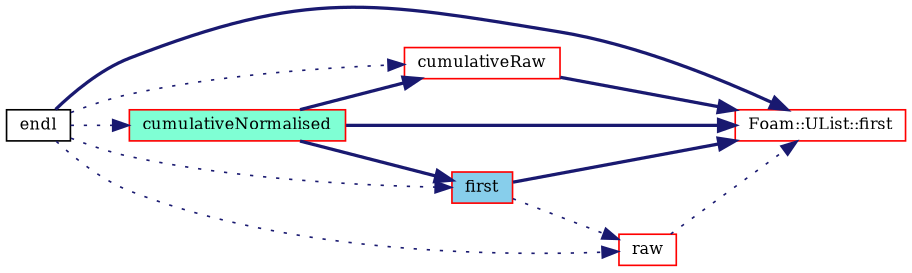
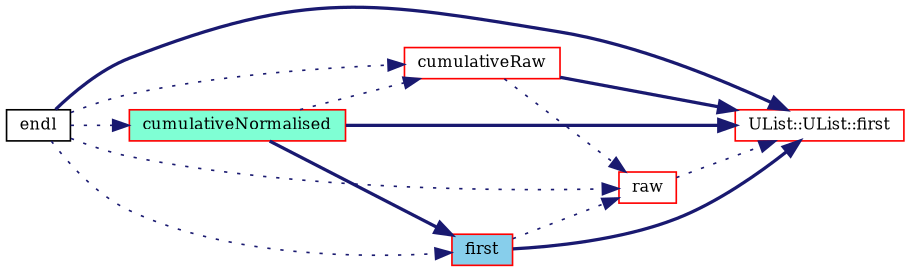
(352, 96) -> (352, 96)
none -> (550, 114)
(820, 125) -> (820, 125)
